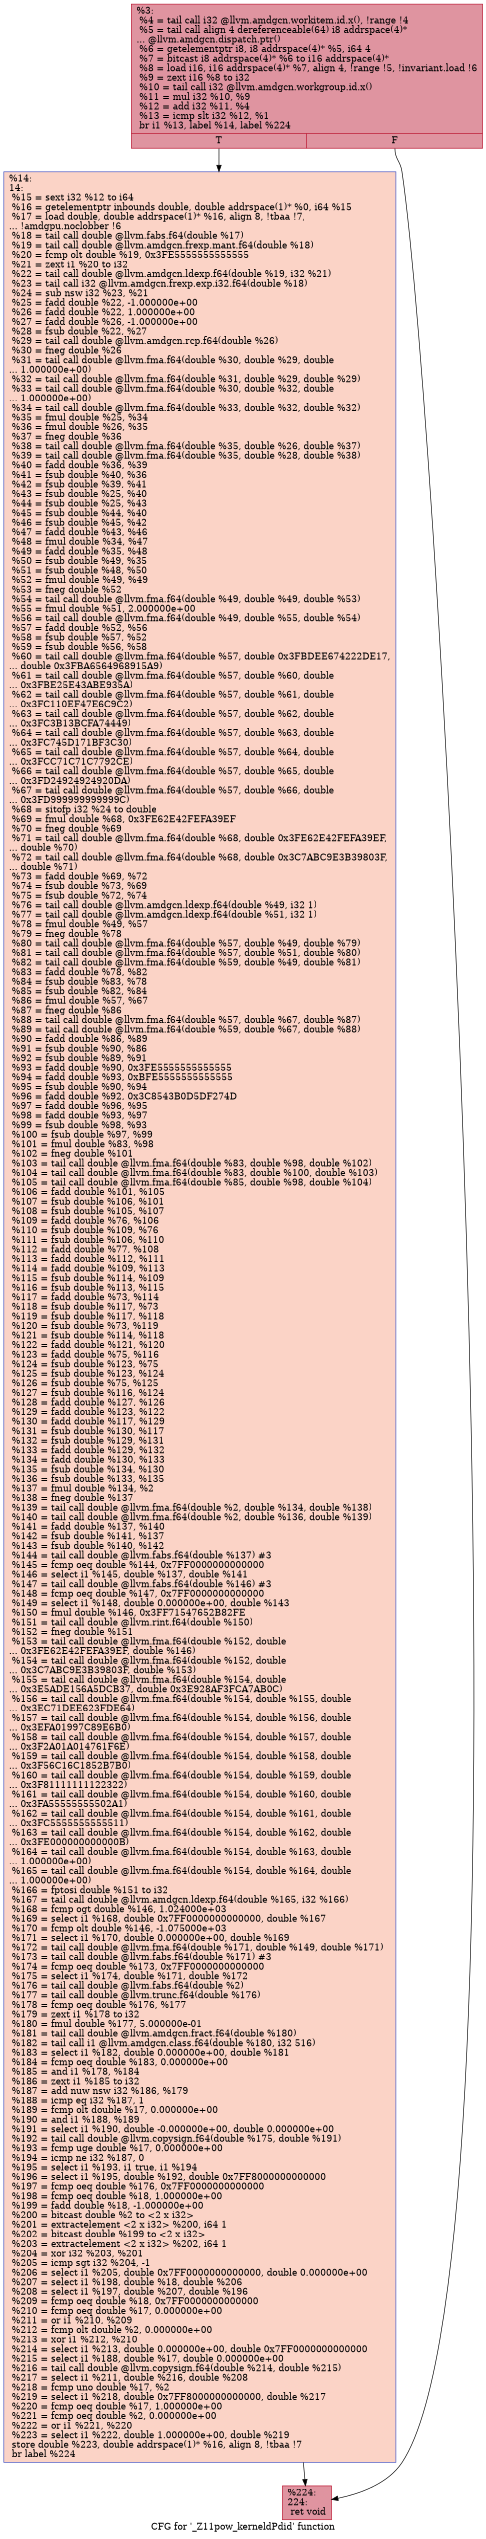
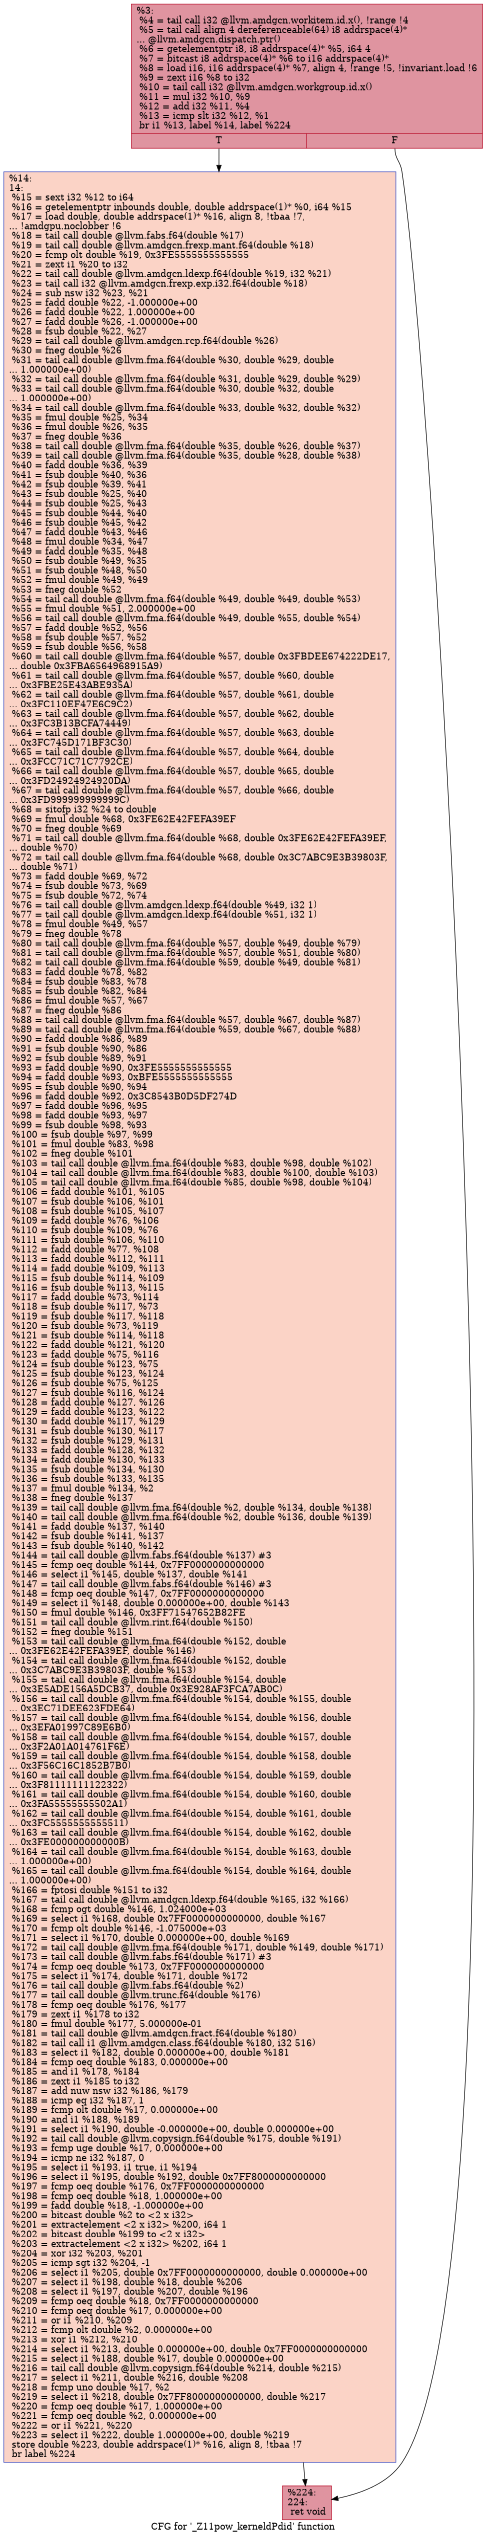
(87, 1451) -> (87, 1451)
